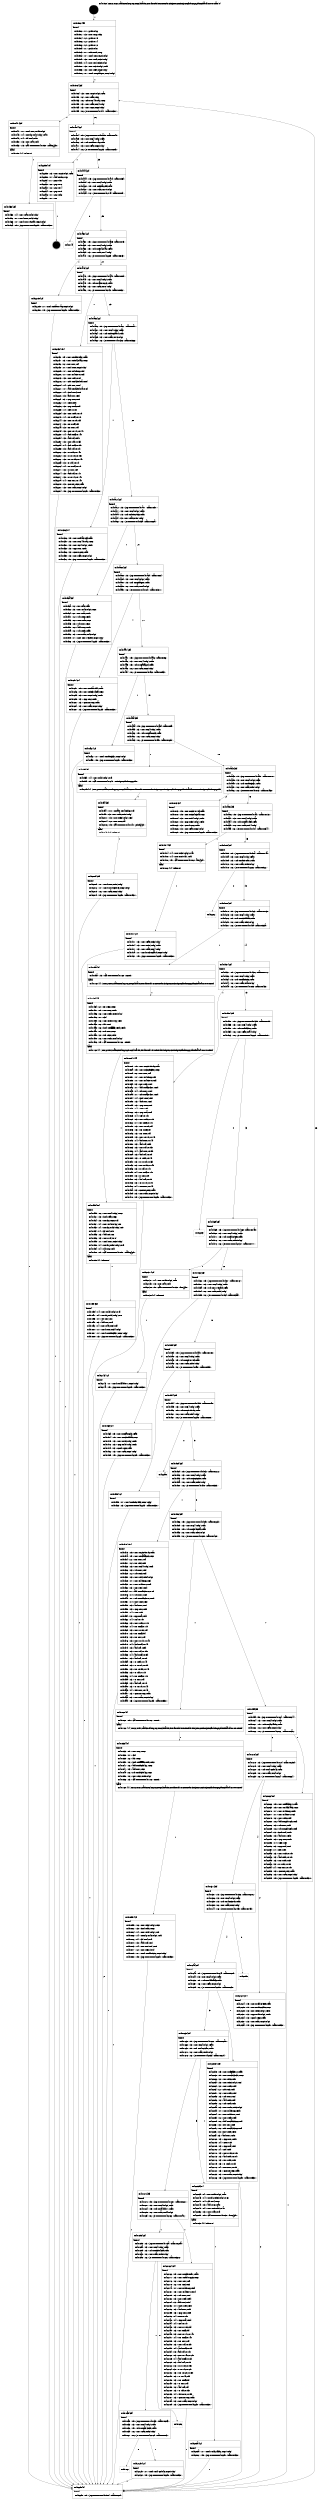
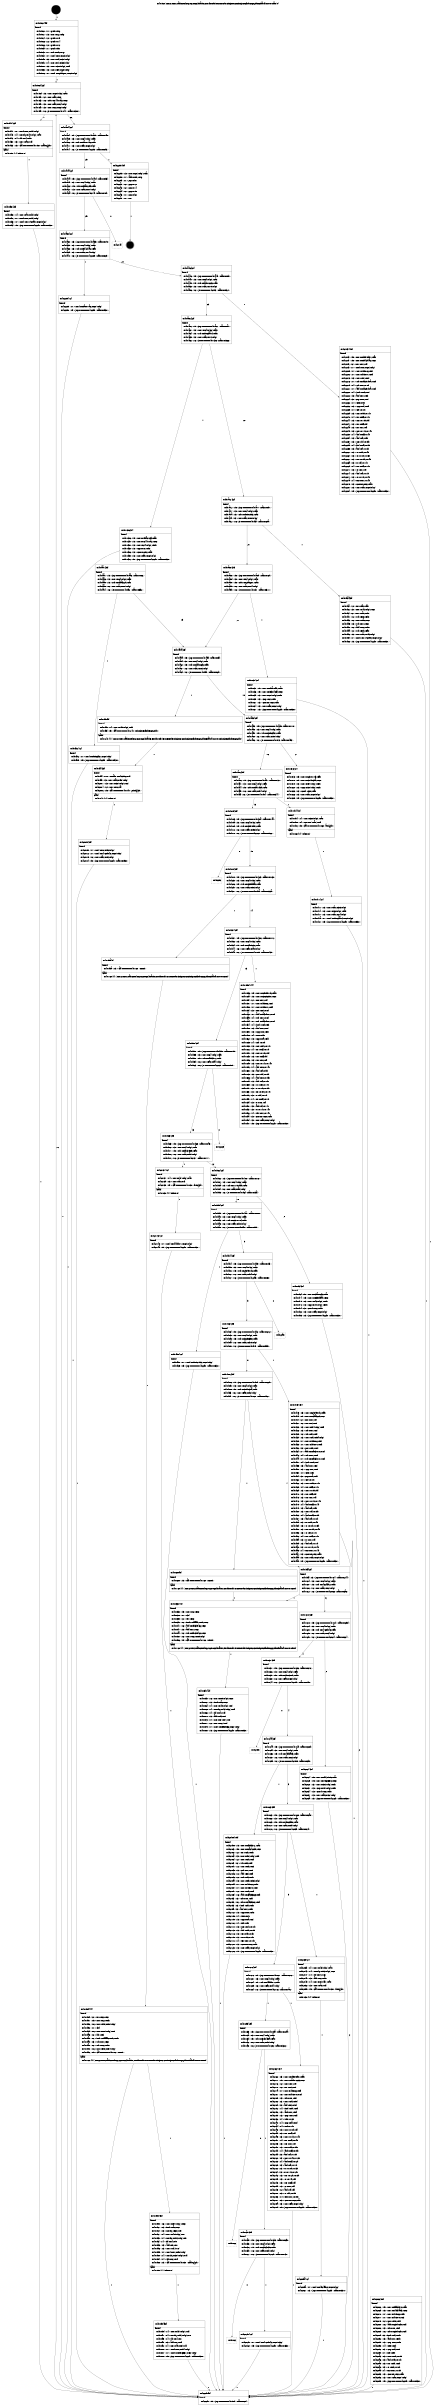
(141, 620) -> (222, 620)
(304, 1762) -> (293, 1598)
(94, 1831) -> (106, 2251)
